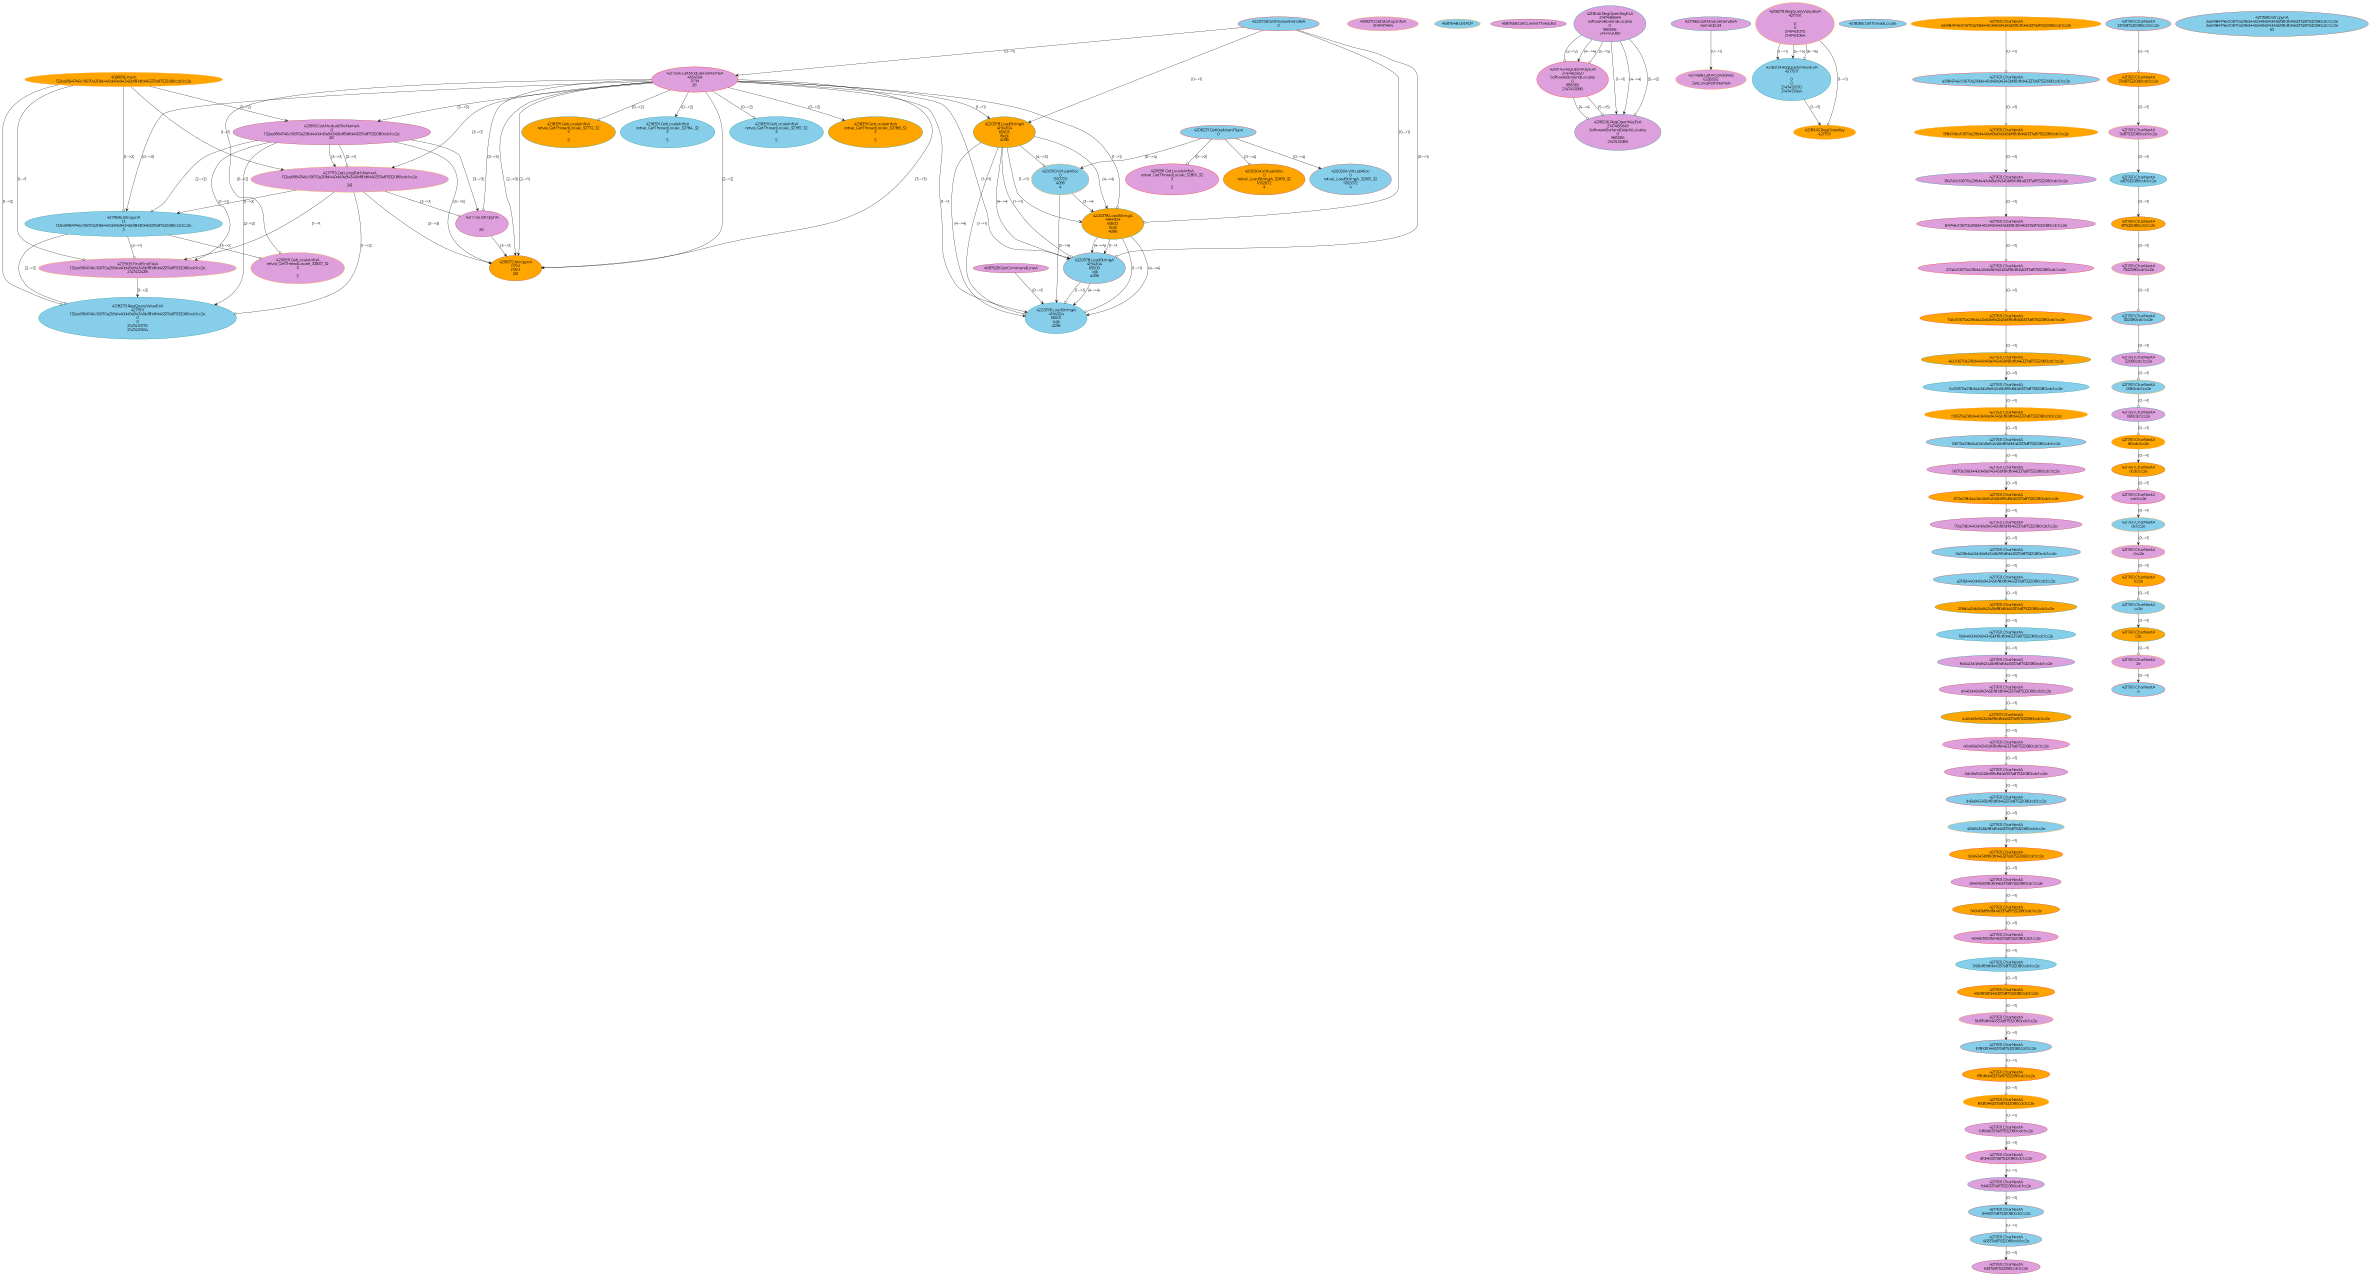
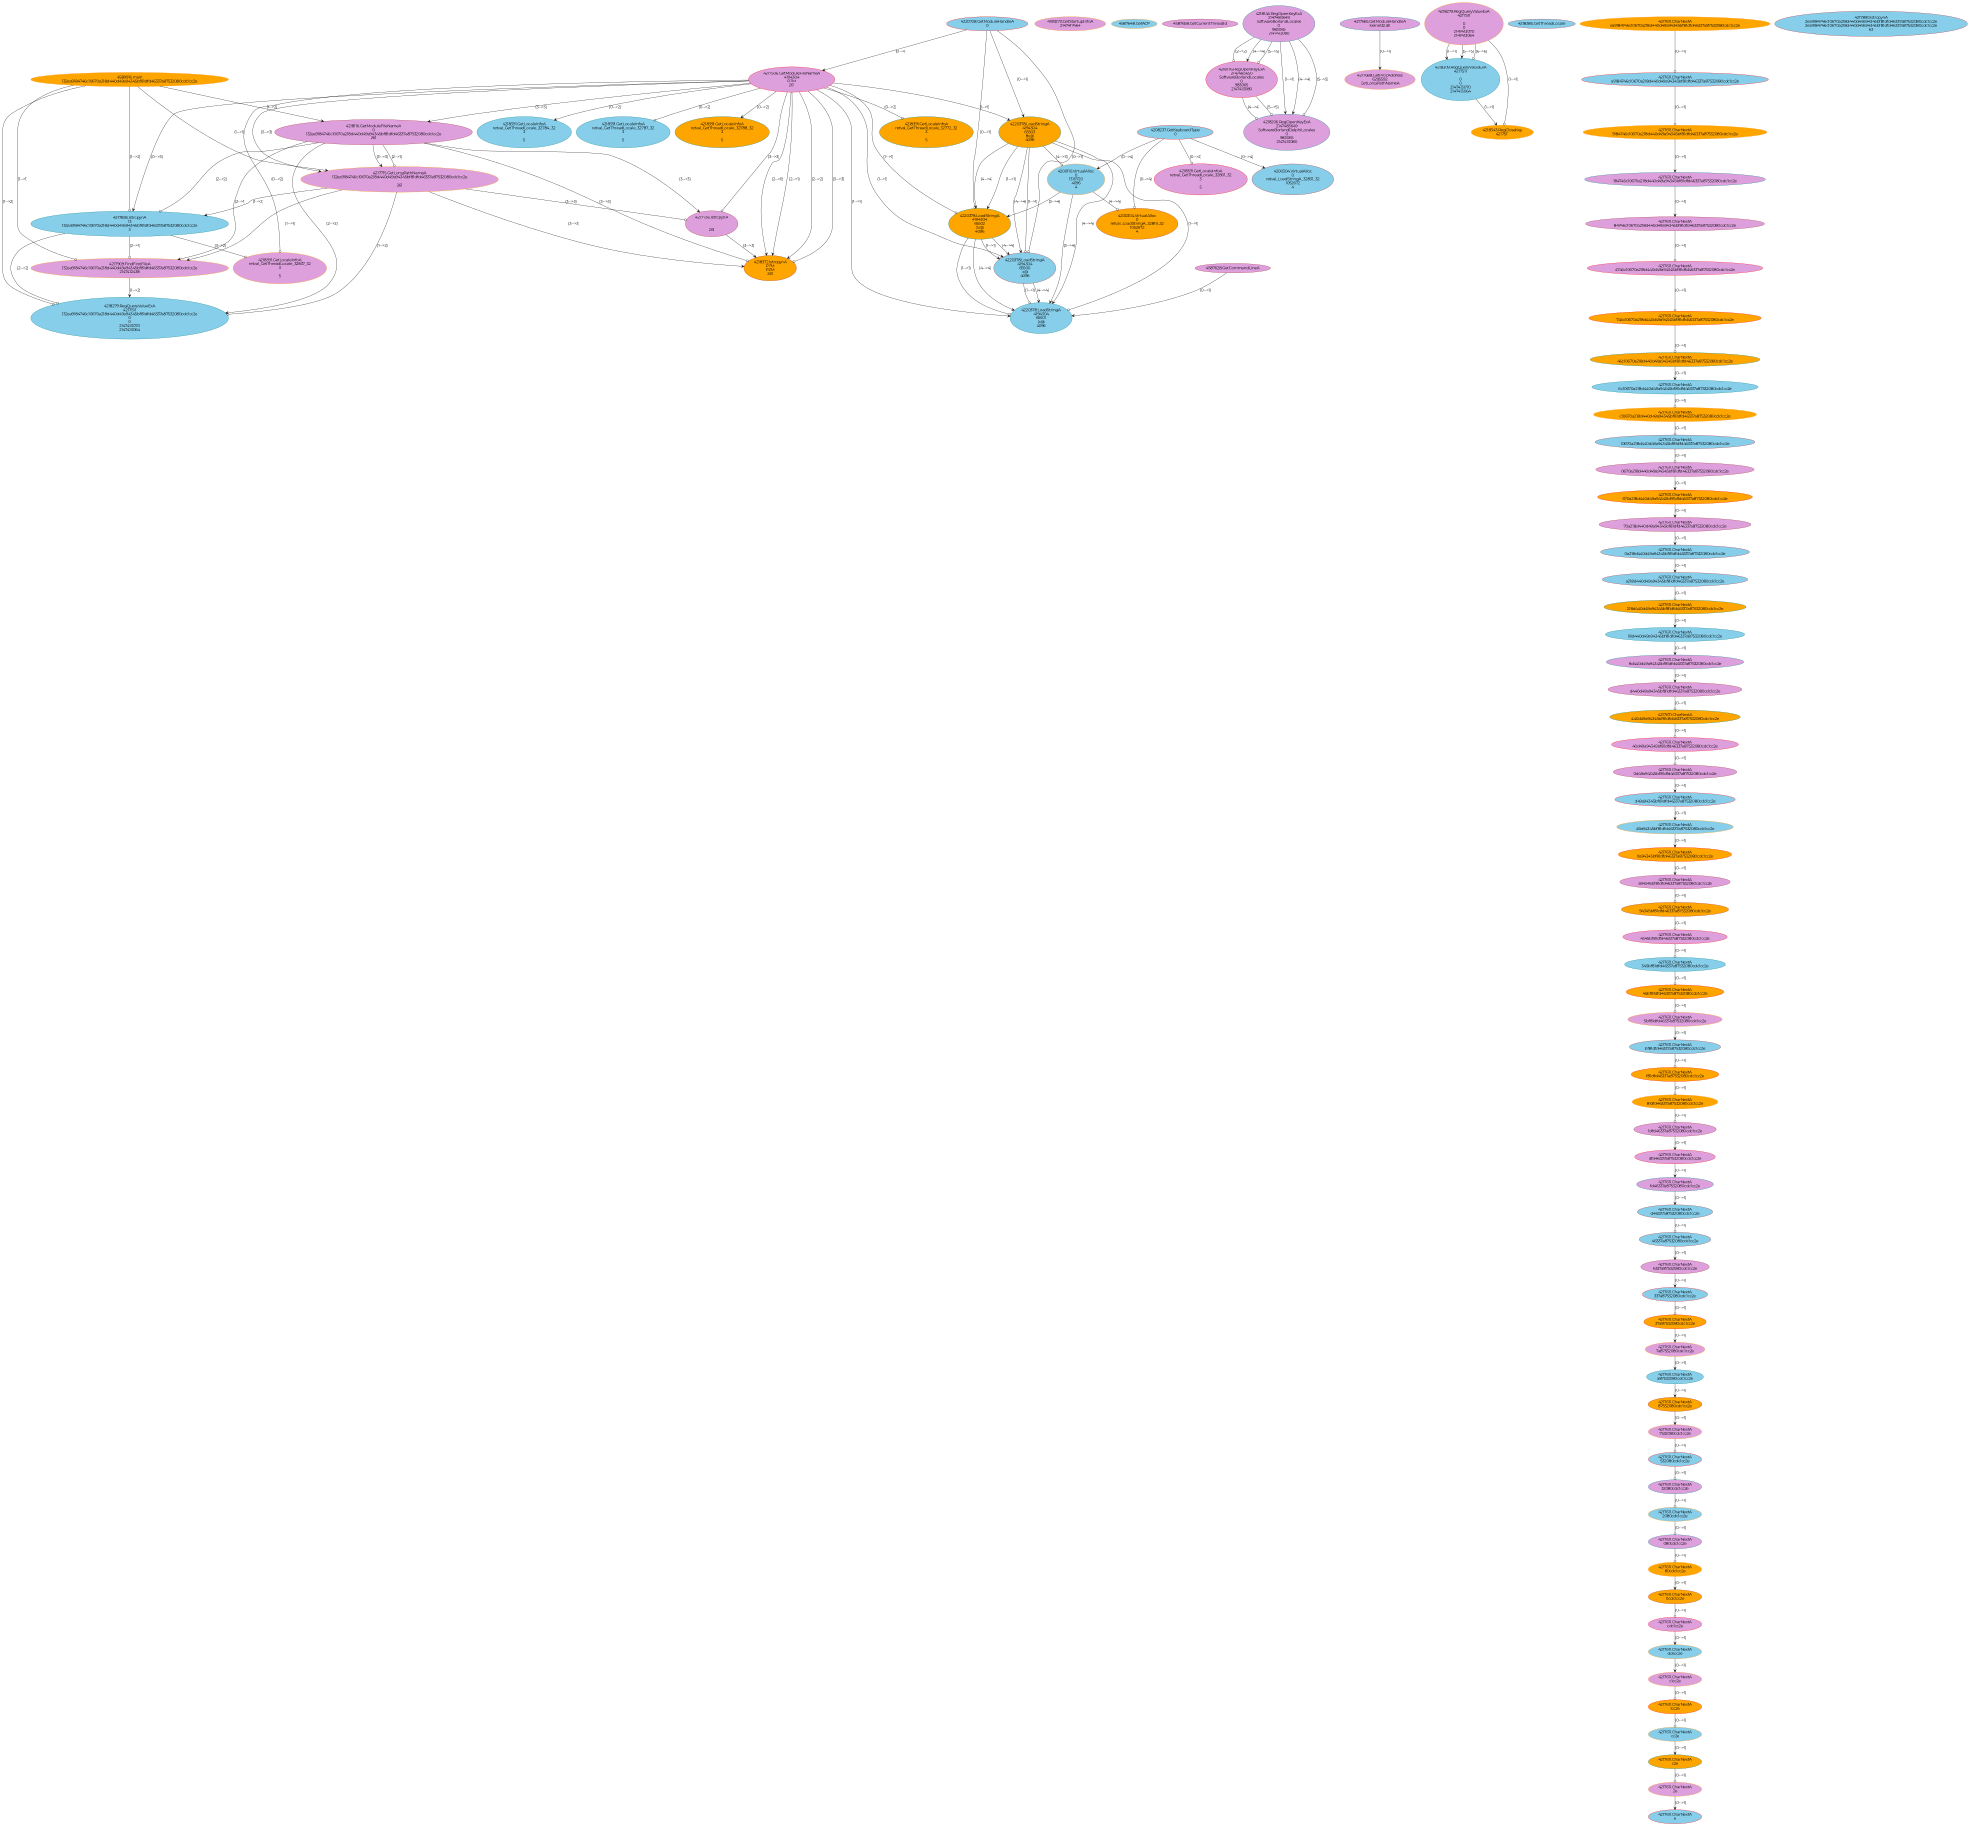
none -> (1105, 200)
(2138, 525) -> (1675, 1652)
none -> (1675, 1279)
